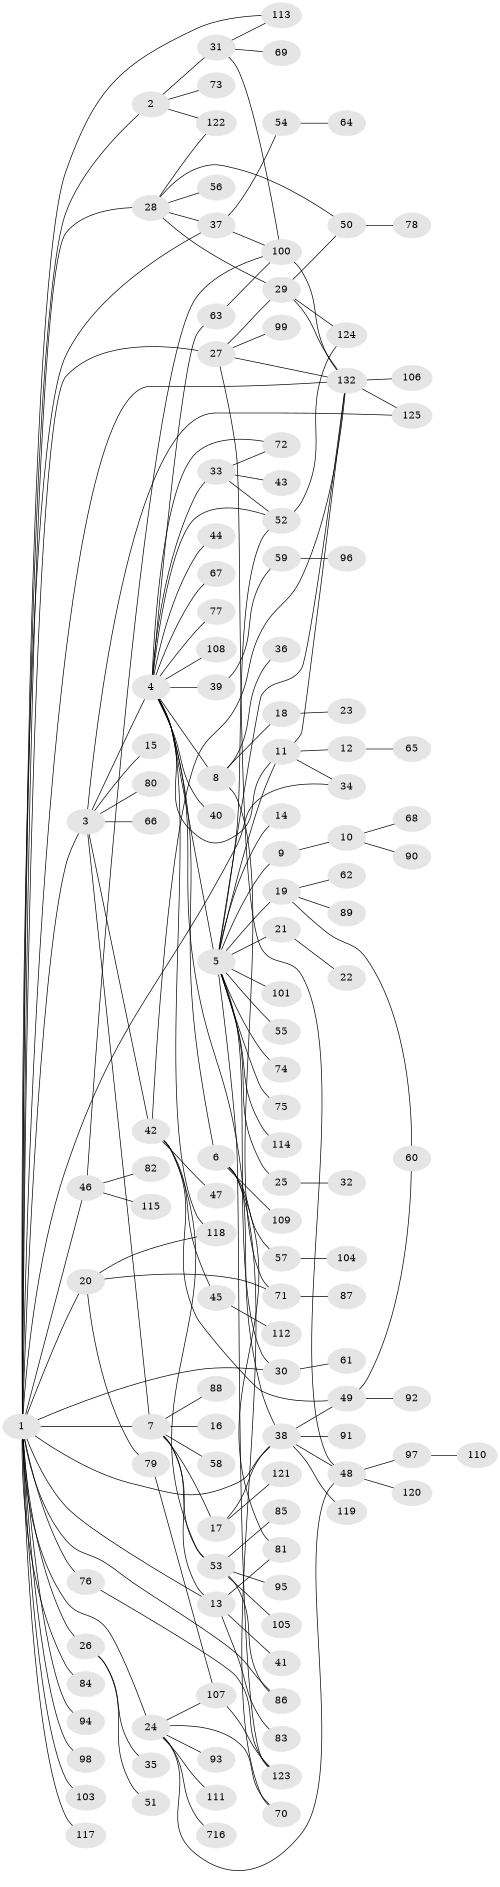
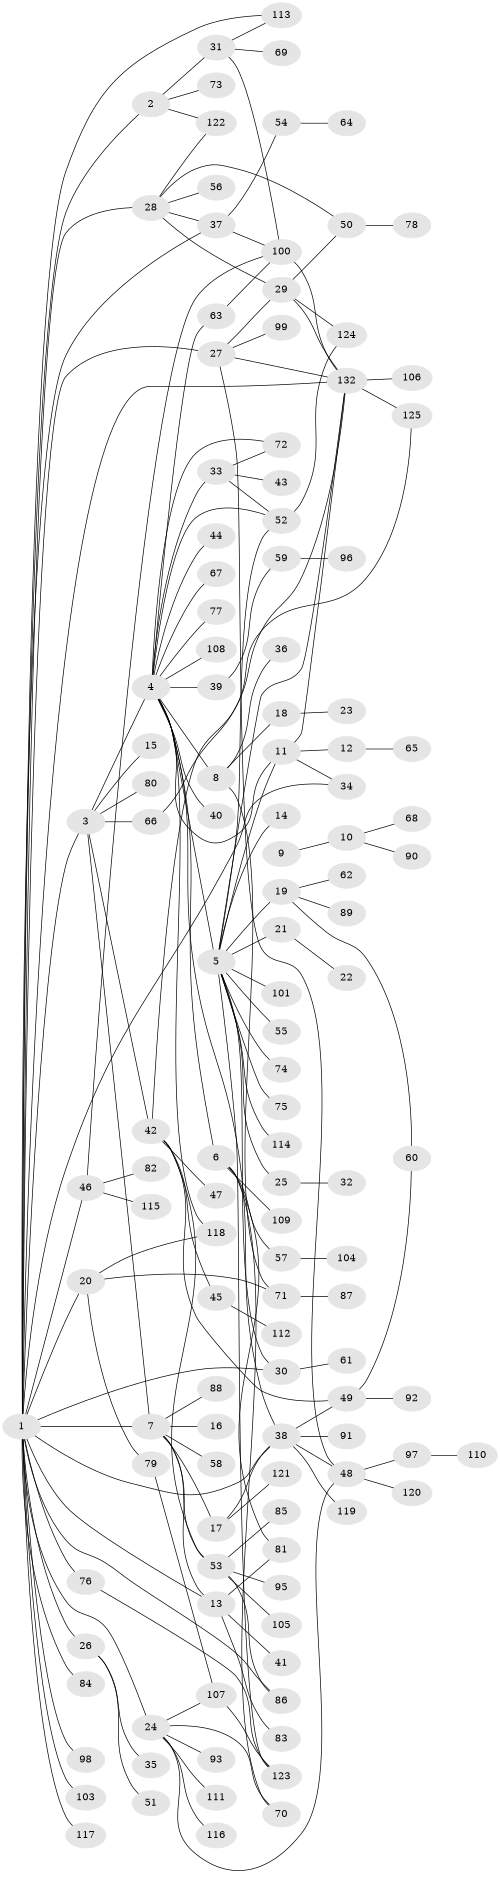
(143, 511) -> (289, 611)
(242, 905) -> none
(86, 1722) -> none
(216, 1835) -> (216, 1835)
